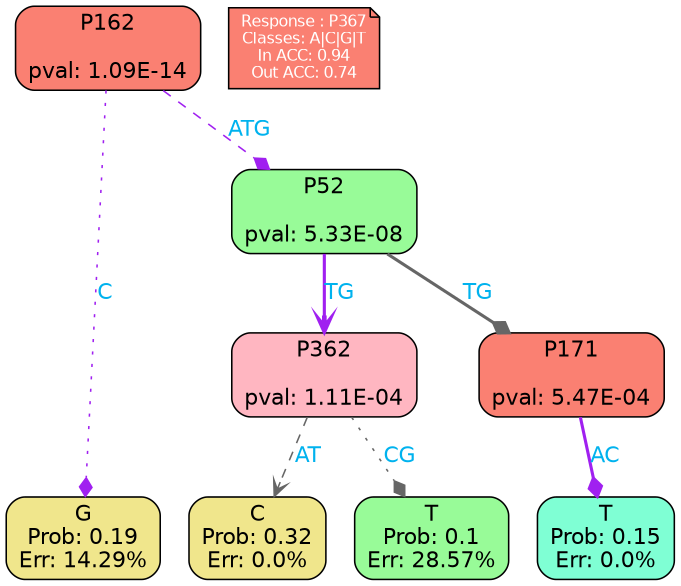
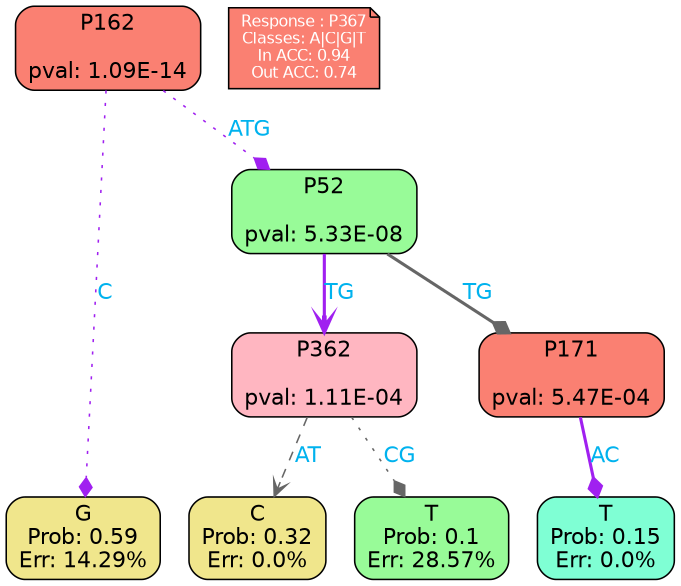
(209, 124) -> (209, 124)
(83, 538) -> (83, 538)
